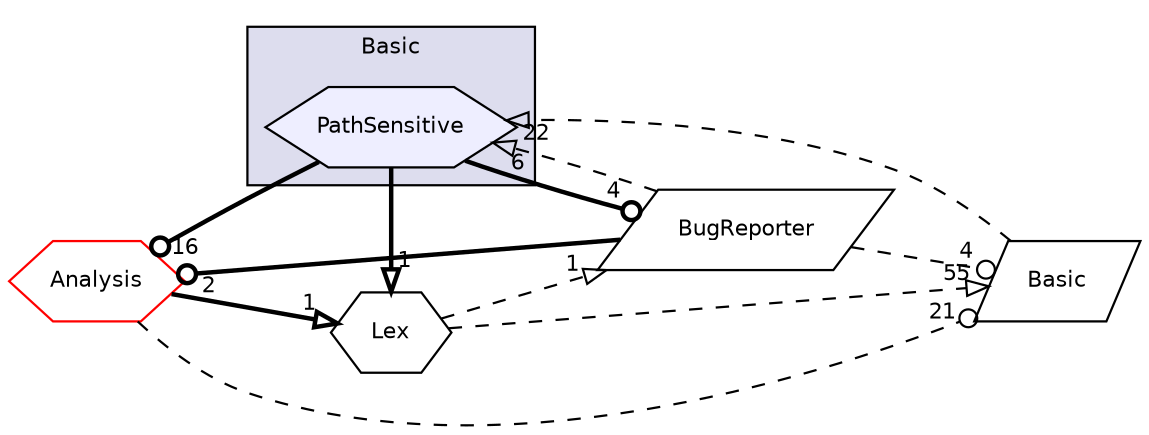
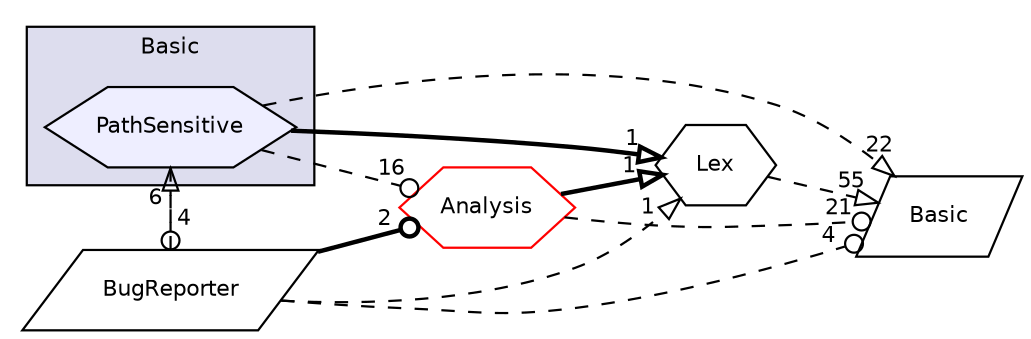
(782, 140) -> (578, 75)
(551, 188) -> (171, 200)
(243, 201) -> (331, 168)
(513, 298) -> (481, 291)
